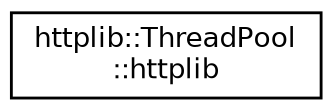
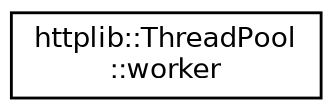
(166, 55) -> (166, 55)
